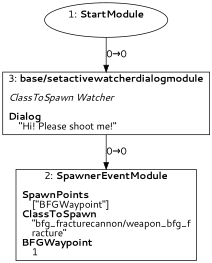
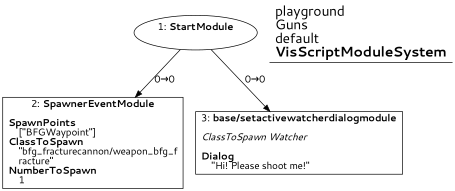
none -> (361, 33)
(106, 149) -> (160, 71)
(57, 243) -> (52, 171)
